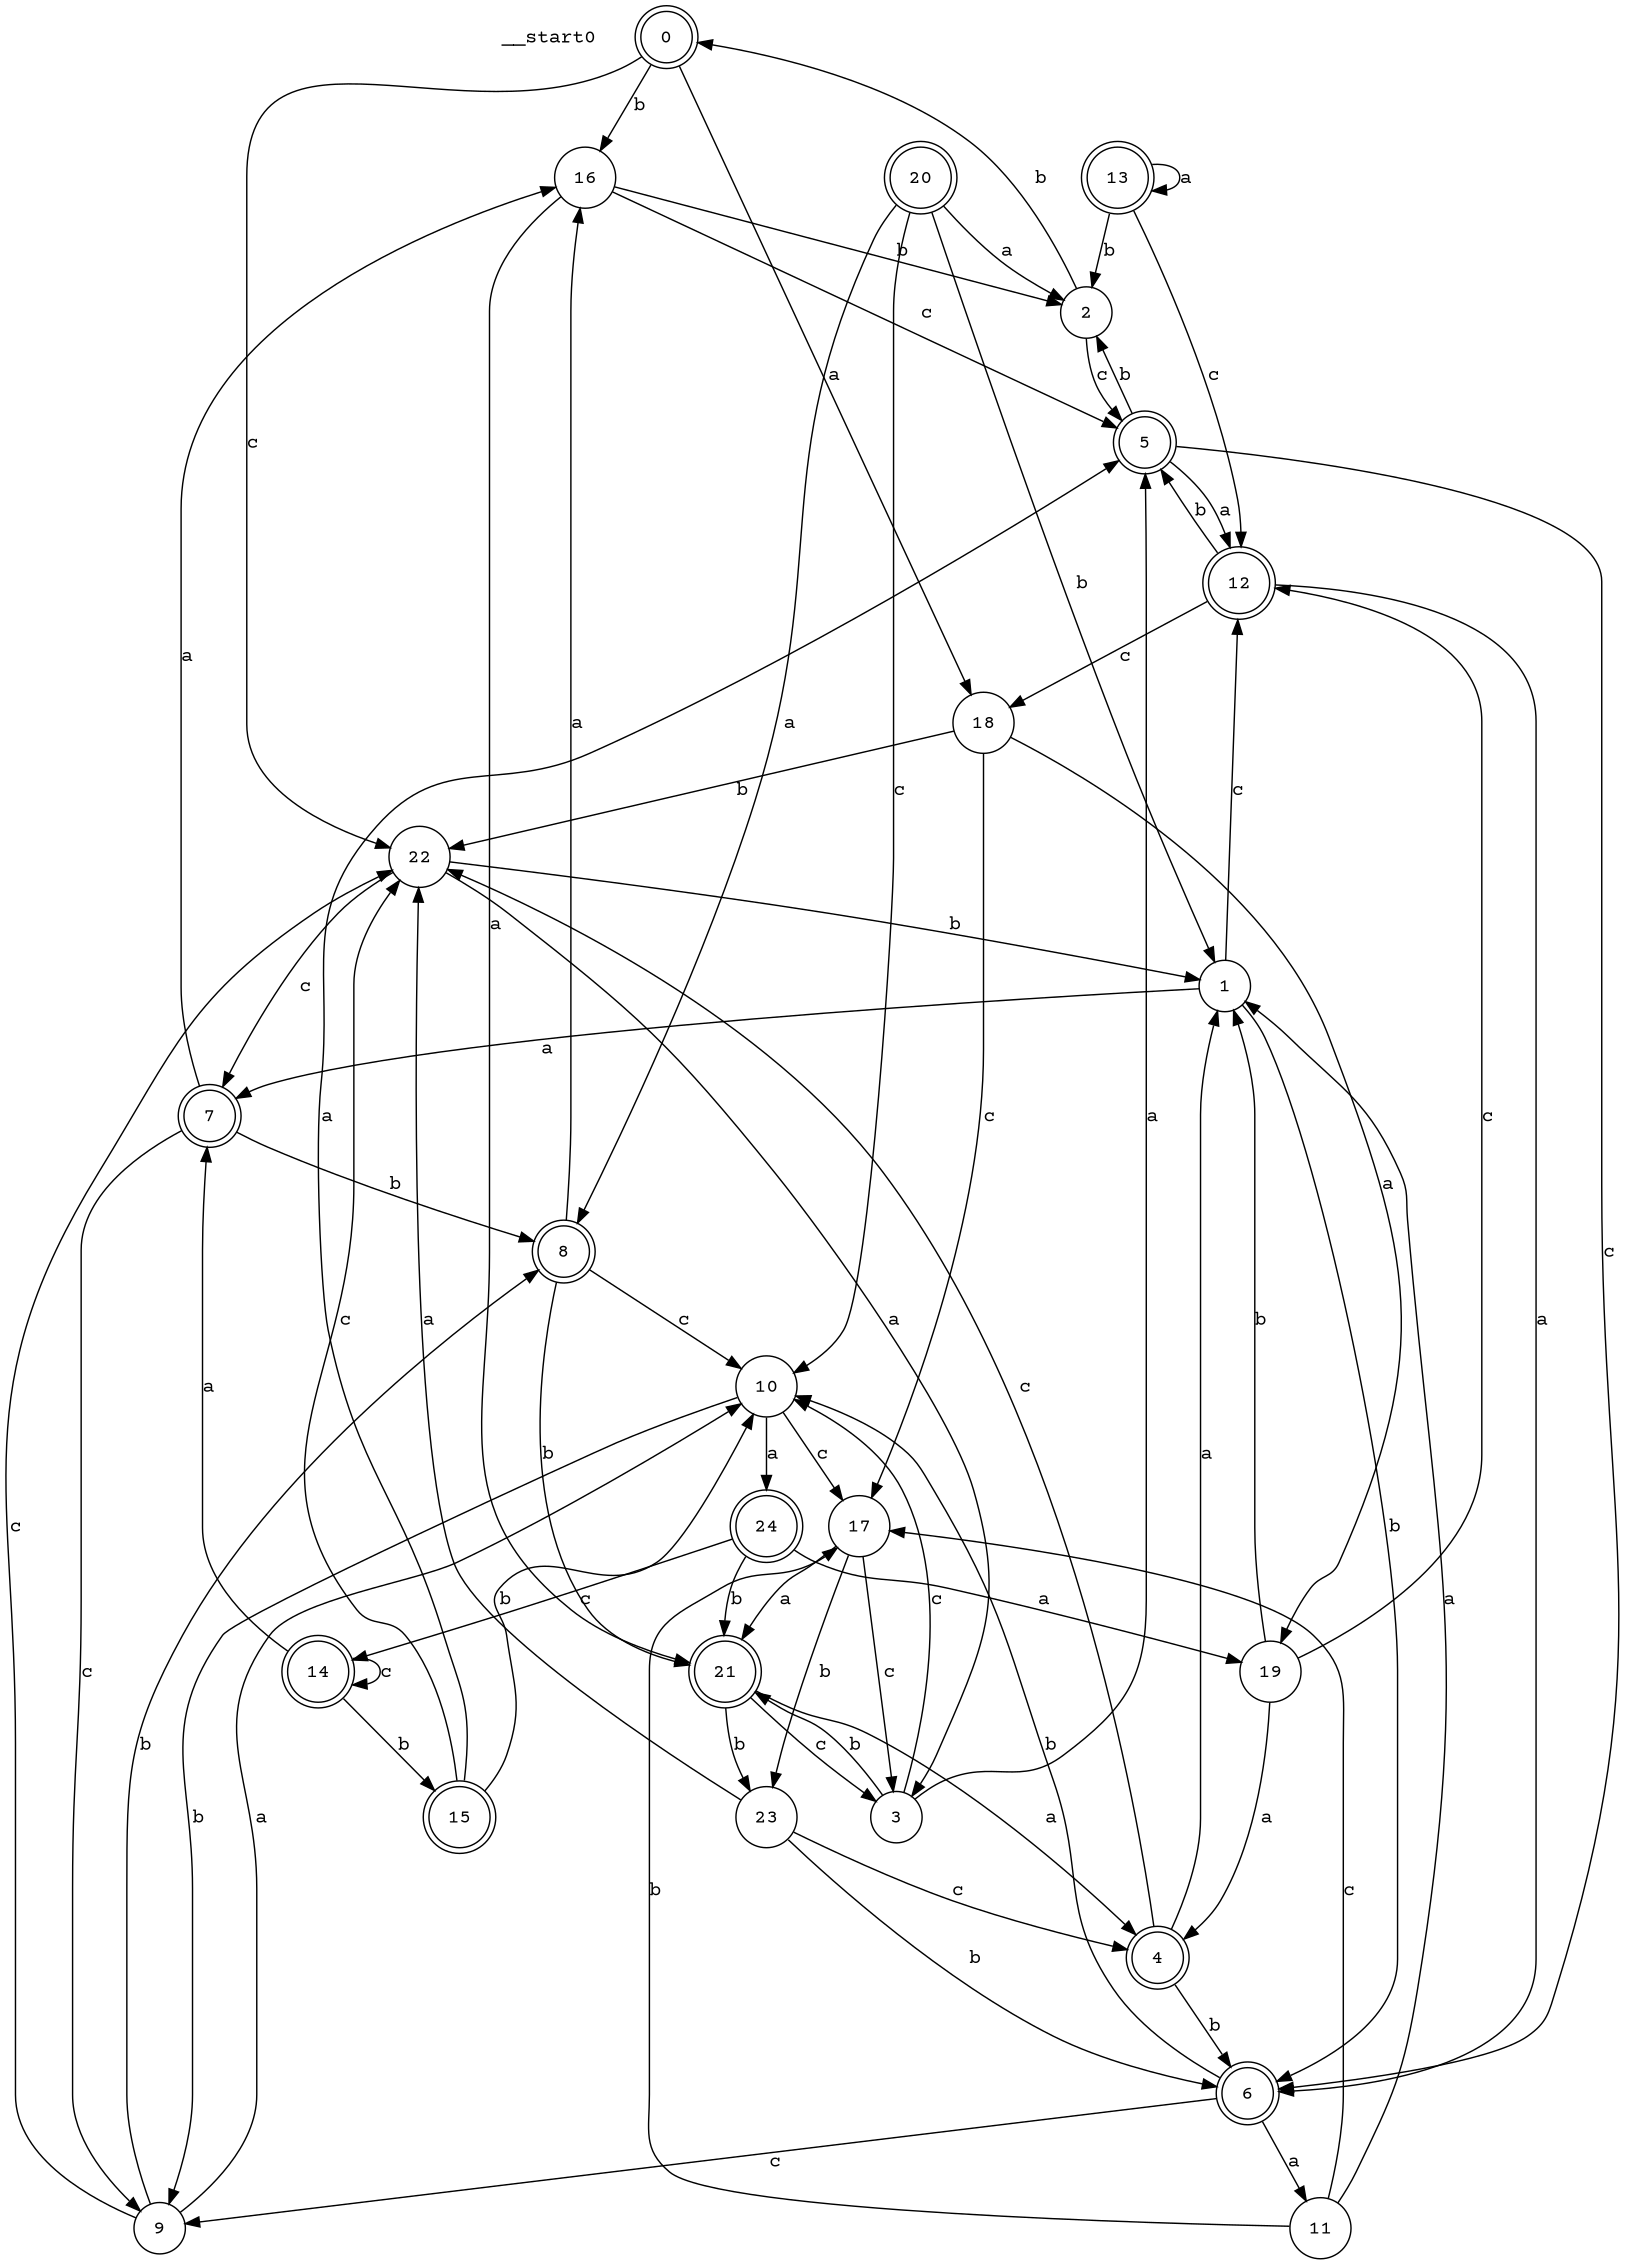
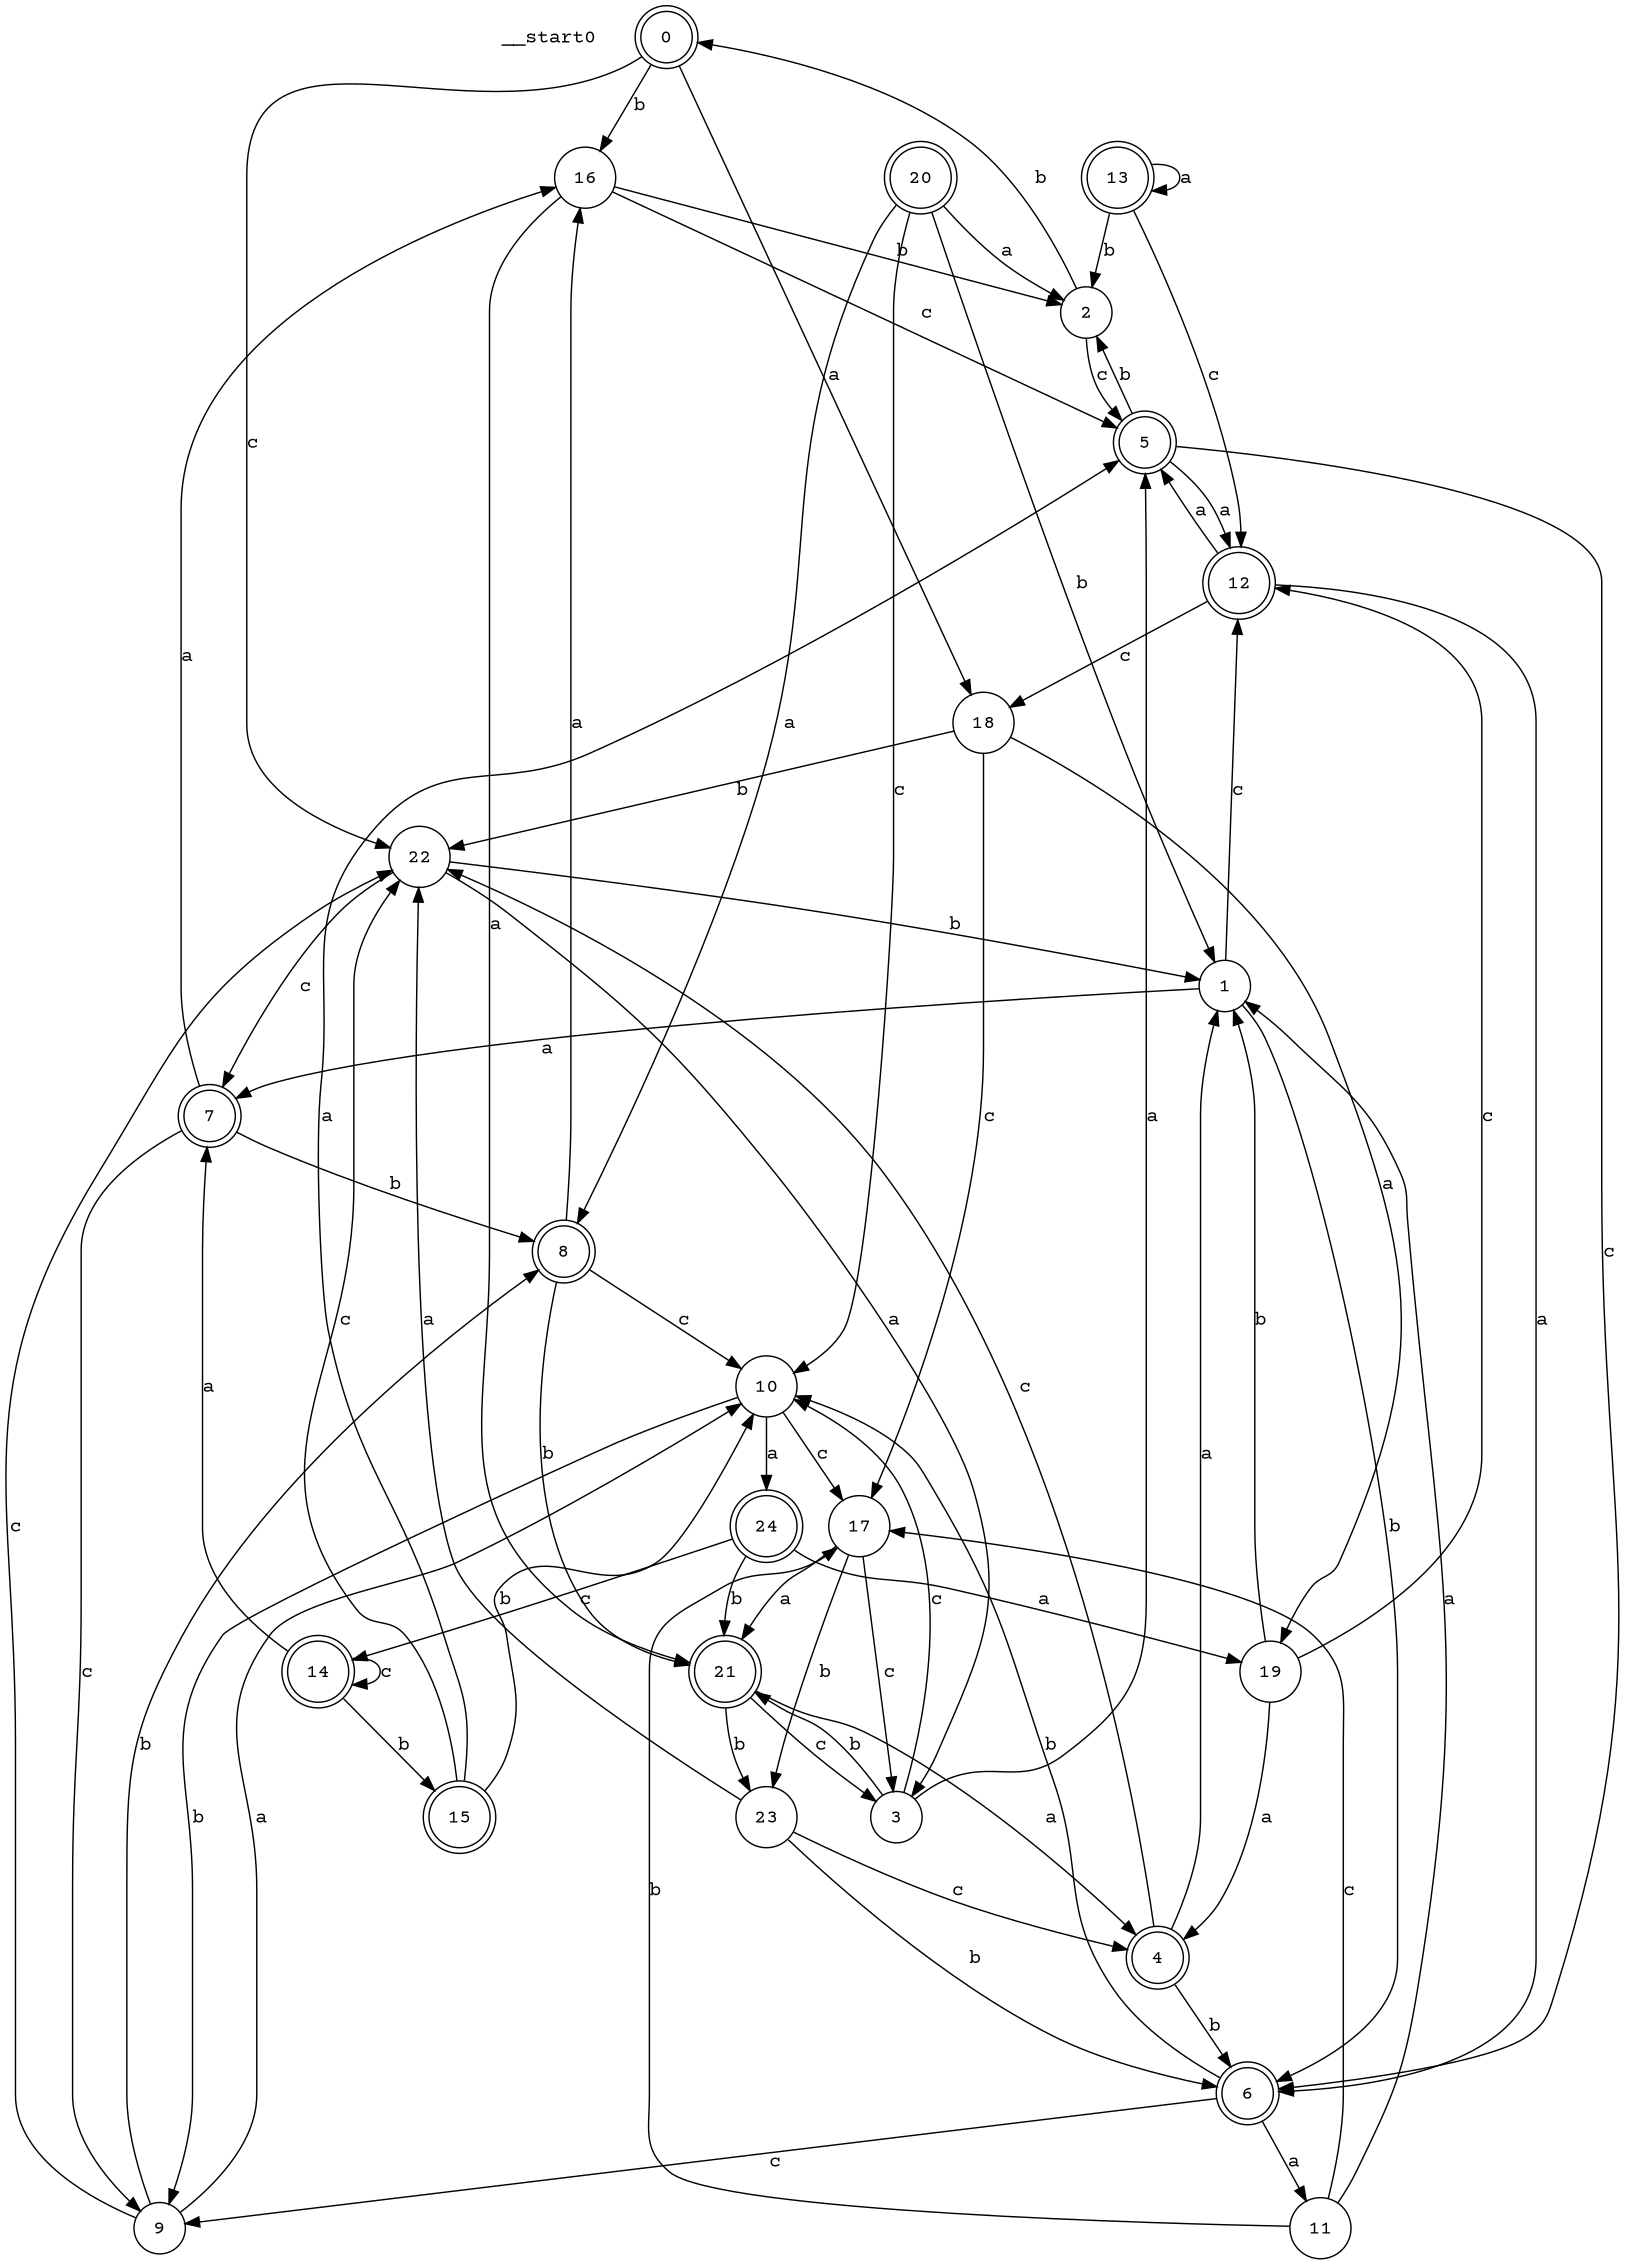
(1201, 510) -> (1201, 510)
